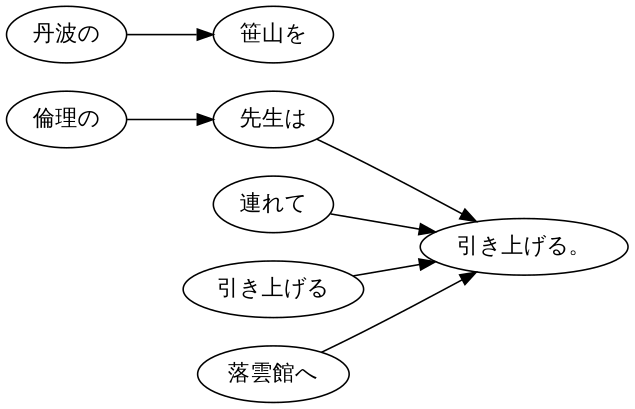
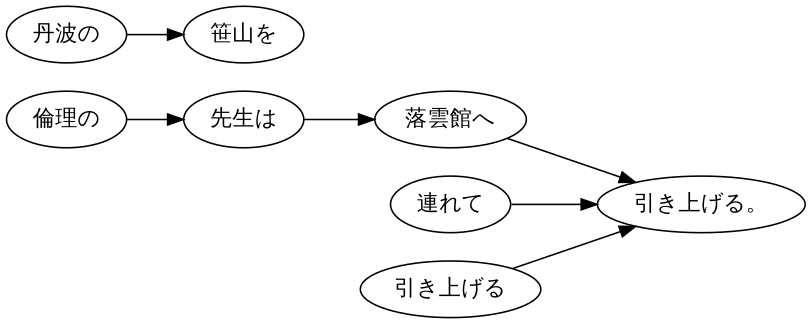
(390, 176) -> (331, 119)
